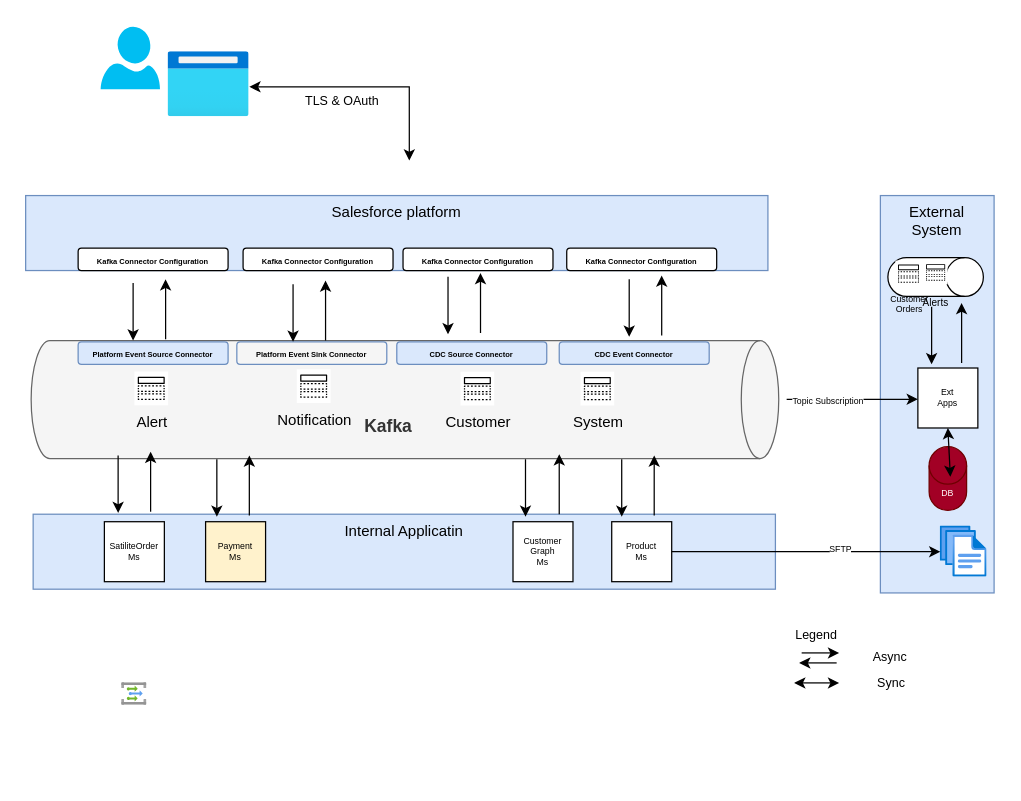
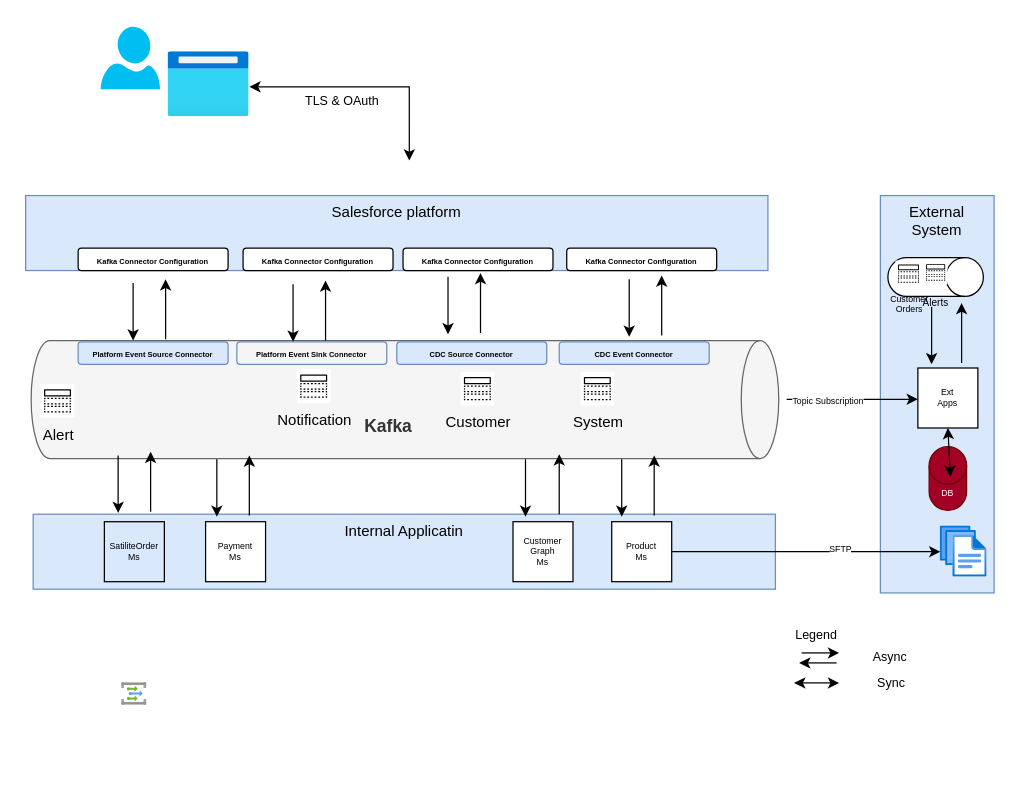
(151, 388) -> (58, 401)
(134, 552) -> (134, 552)
(236, 552) -> (236, 552)
